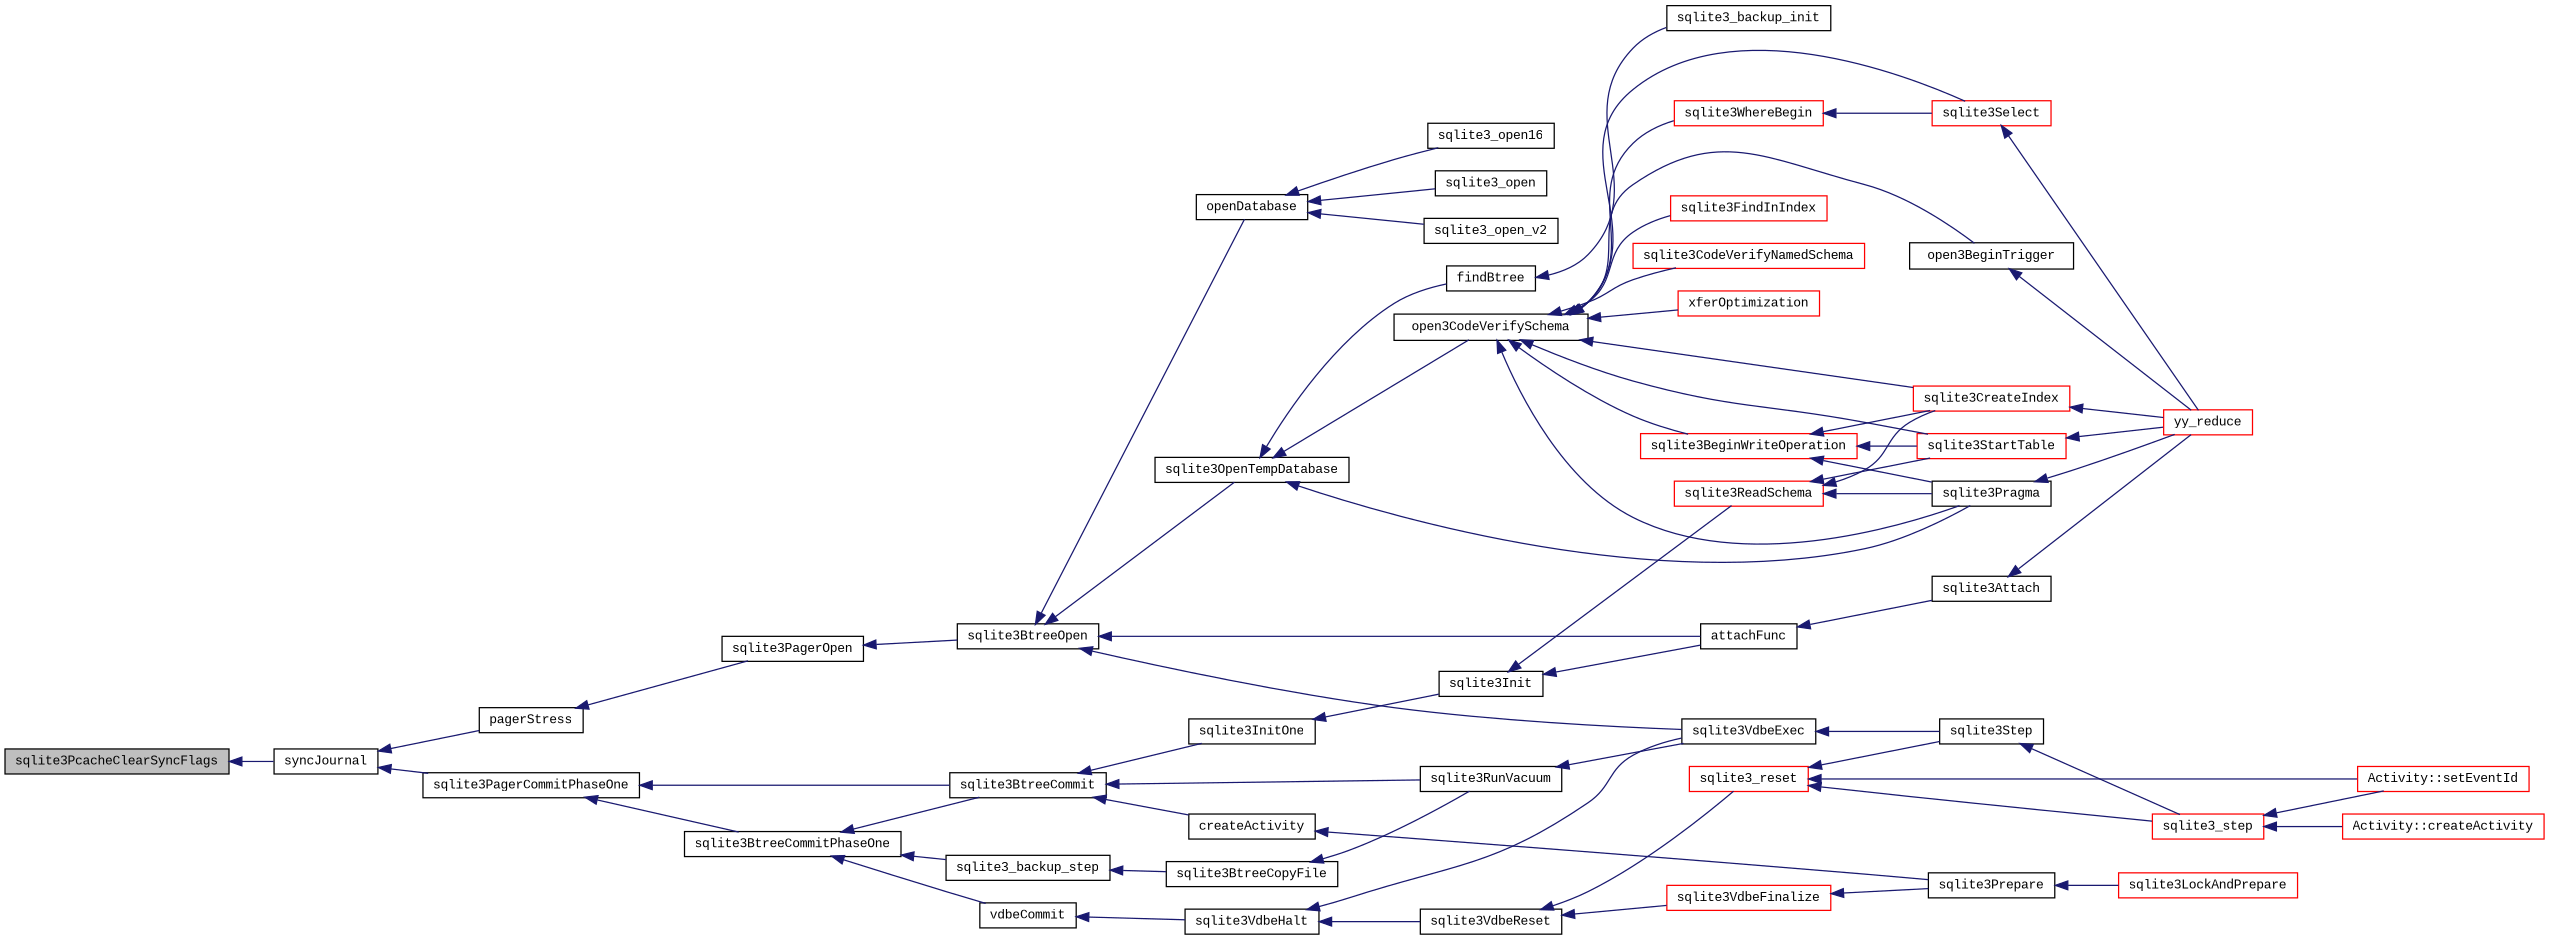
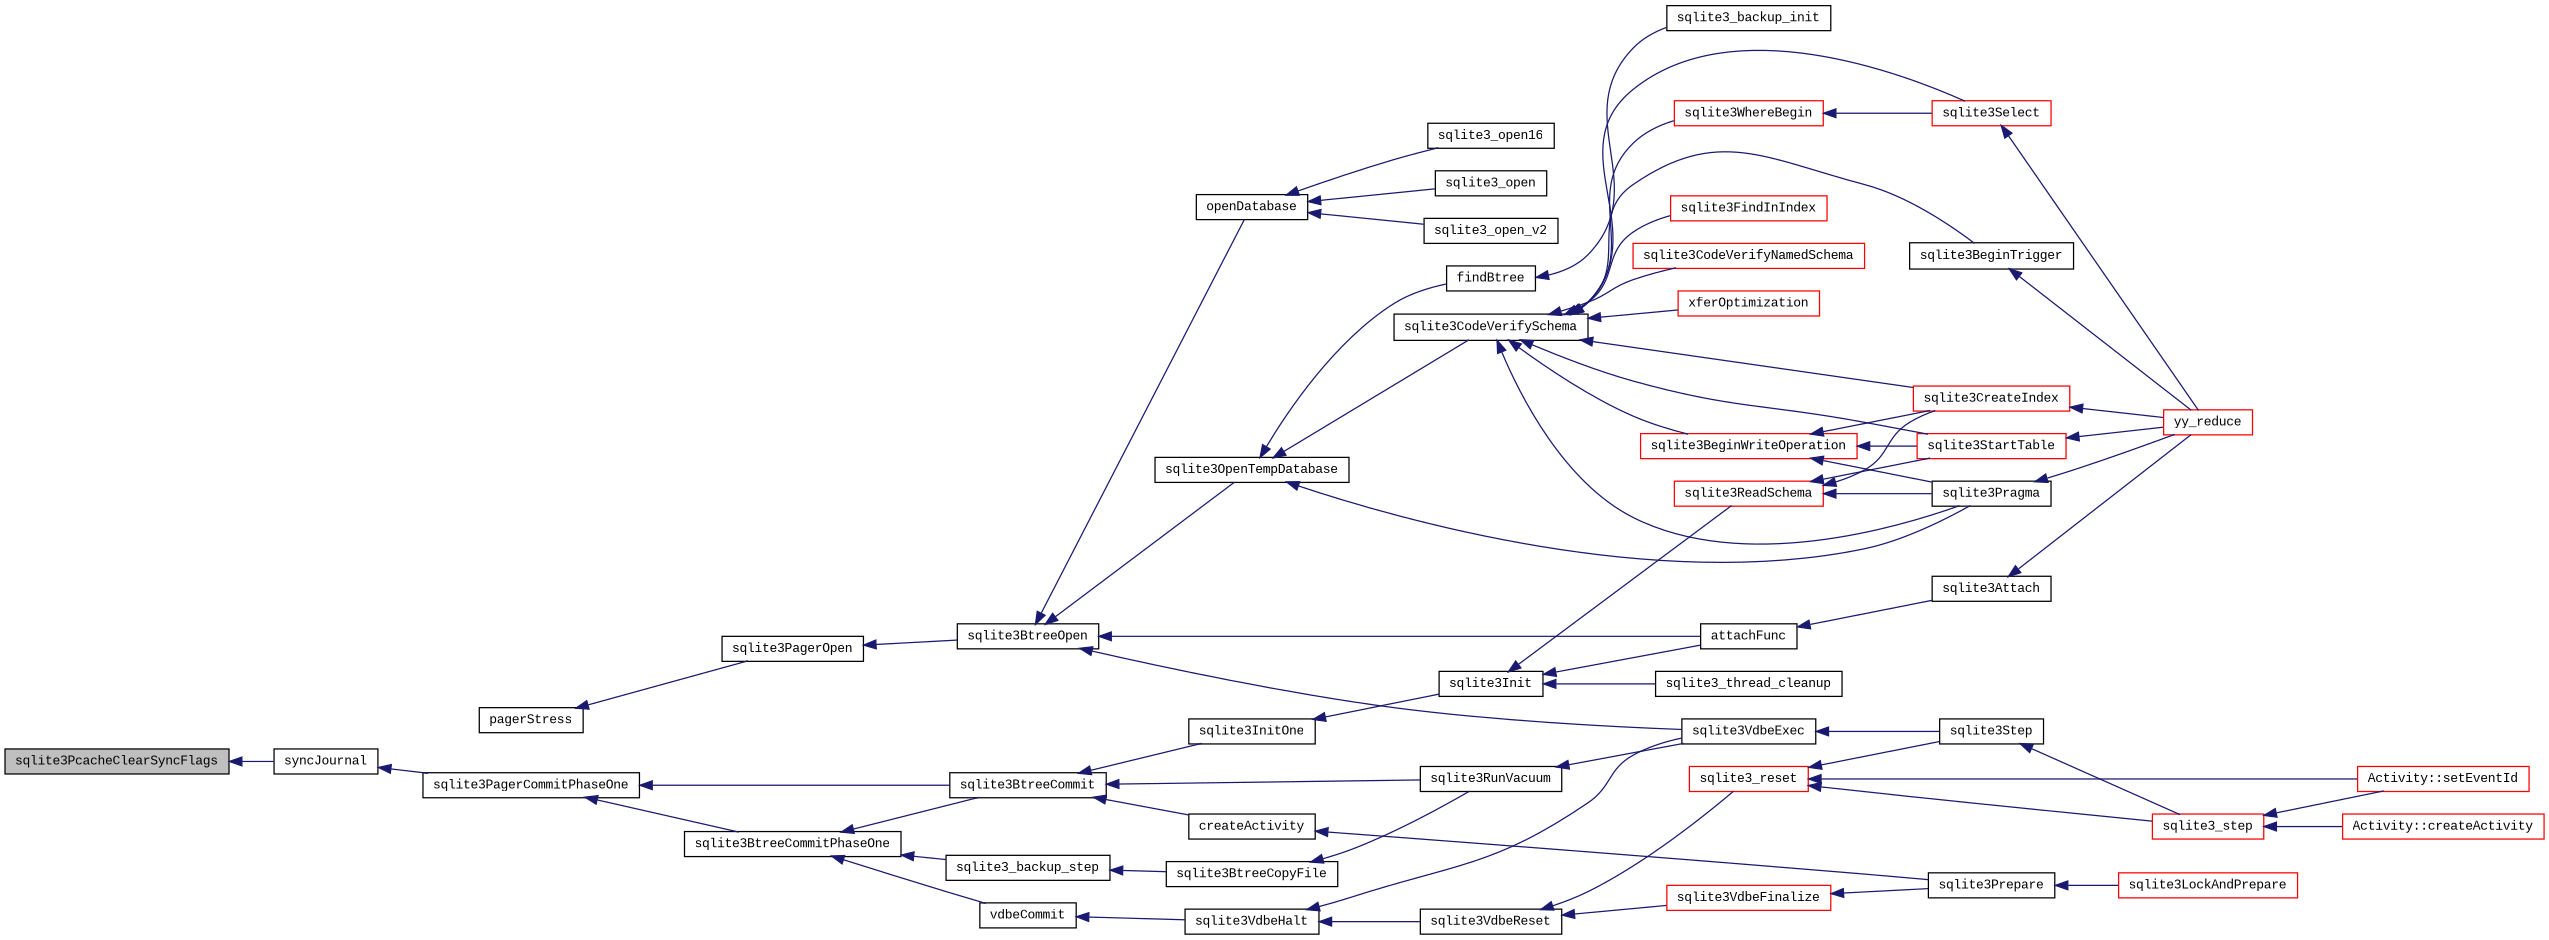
(1992, 256) -> (1992, 256)
(1491, 327) -> (1491, 327)
none -> (1749, 684)
(435, 740) -> none
